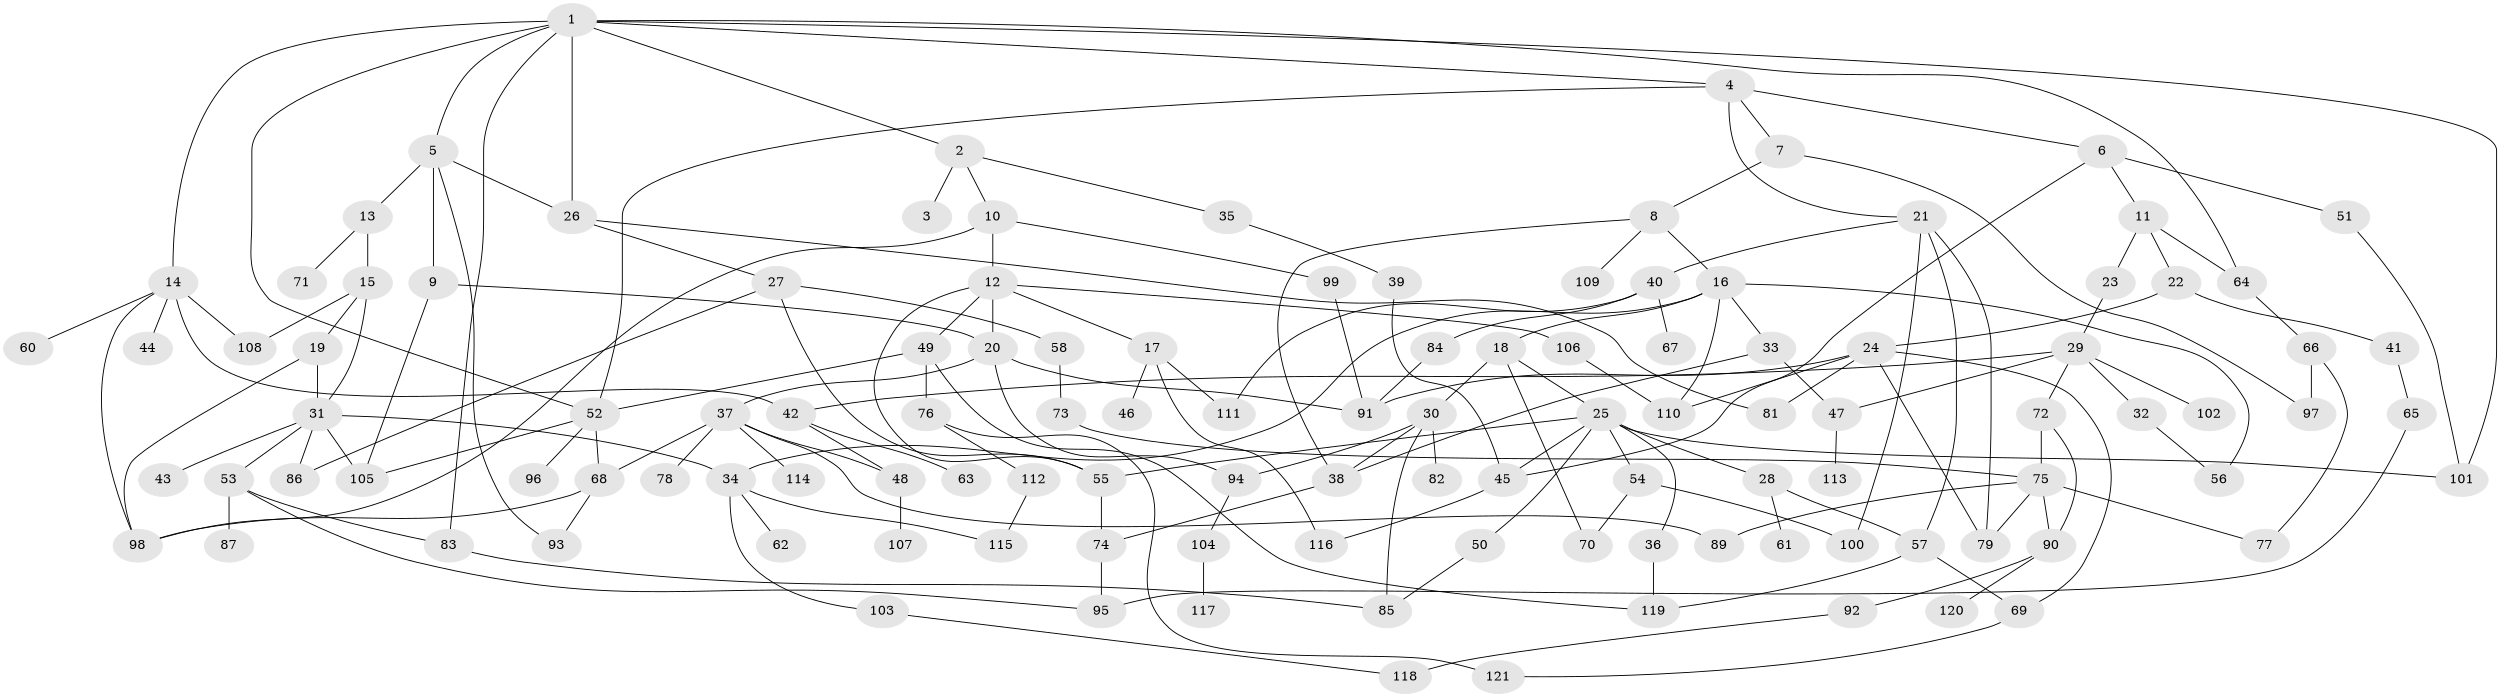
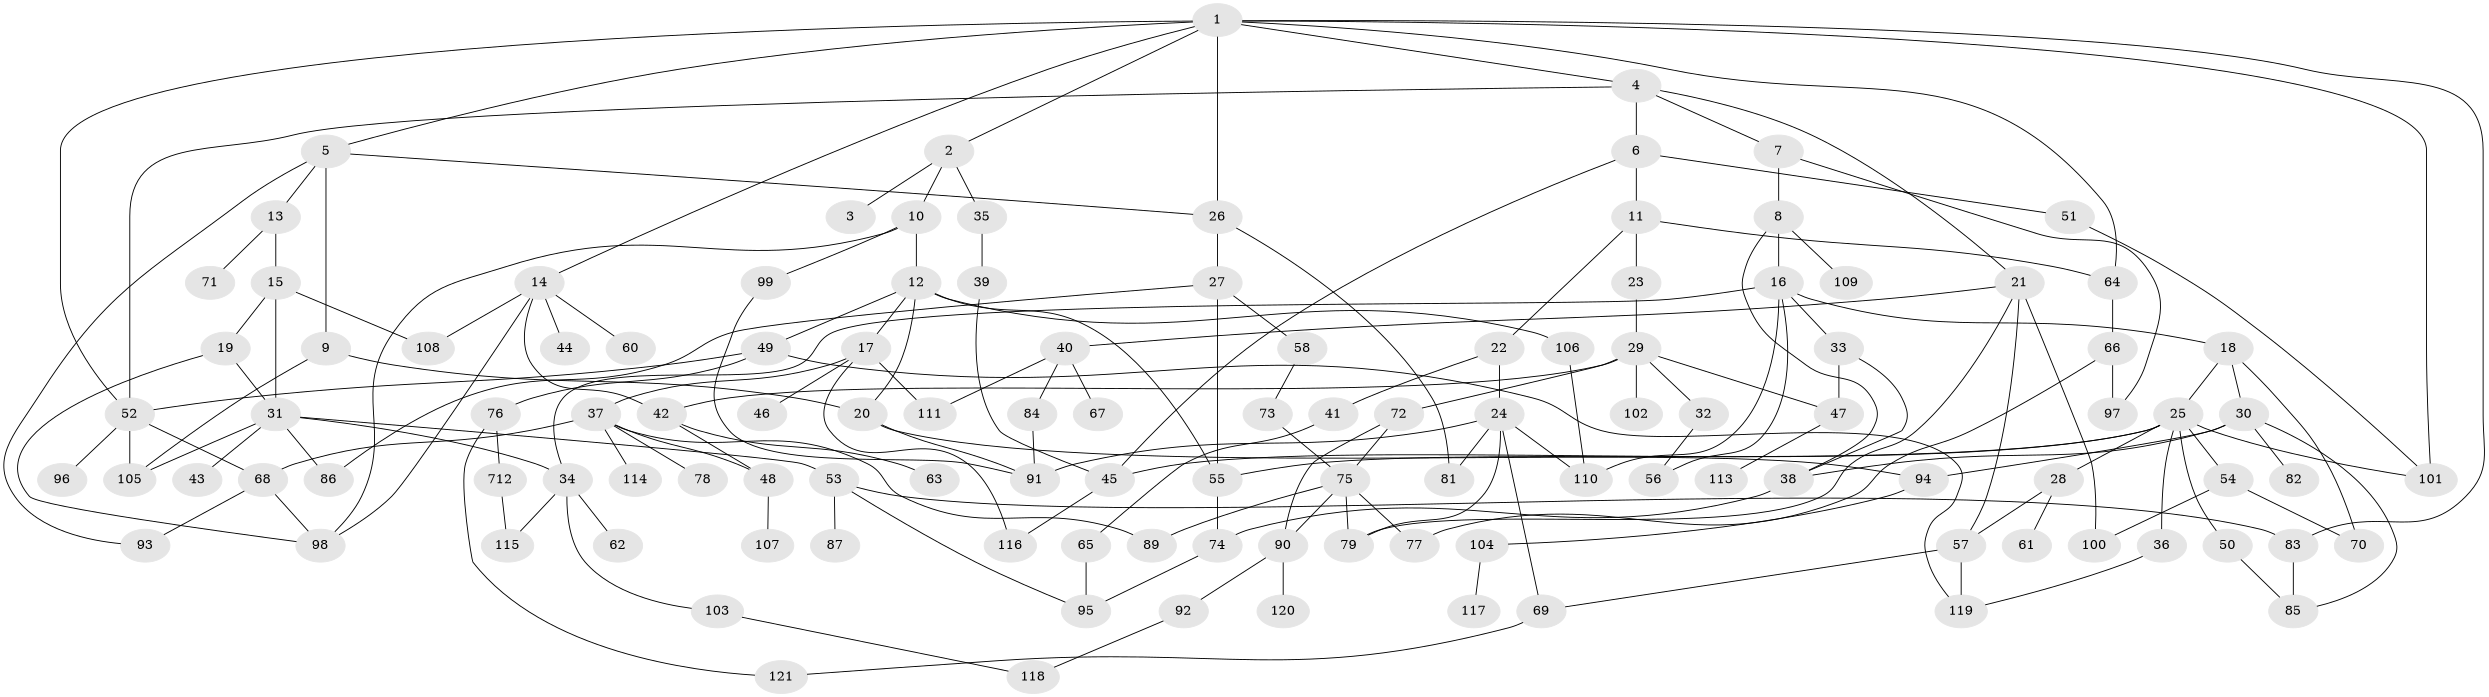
(859, 381) -> (730, 381)
(1034, 480) -> (500, 480)
